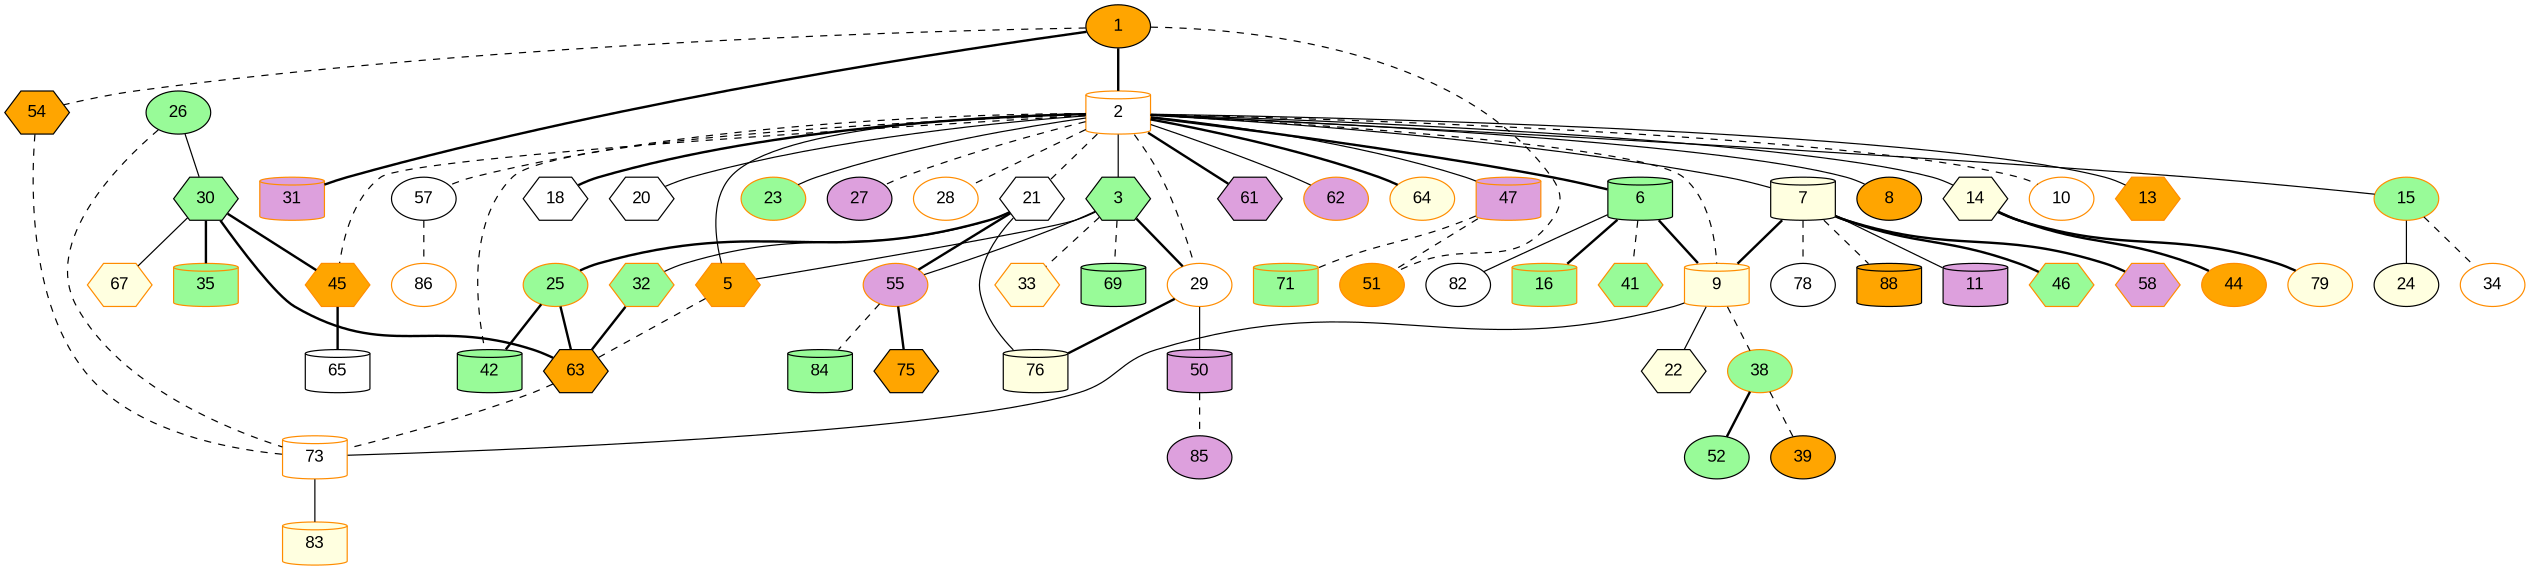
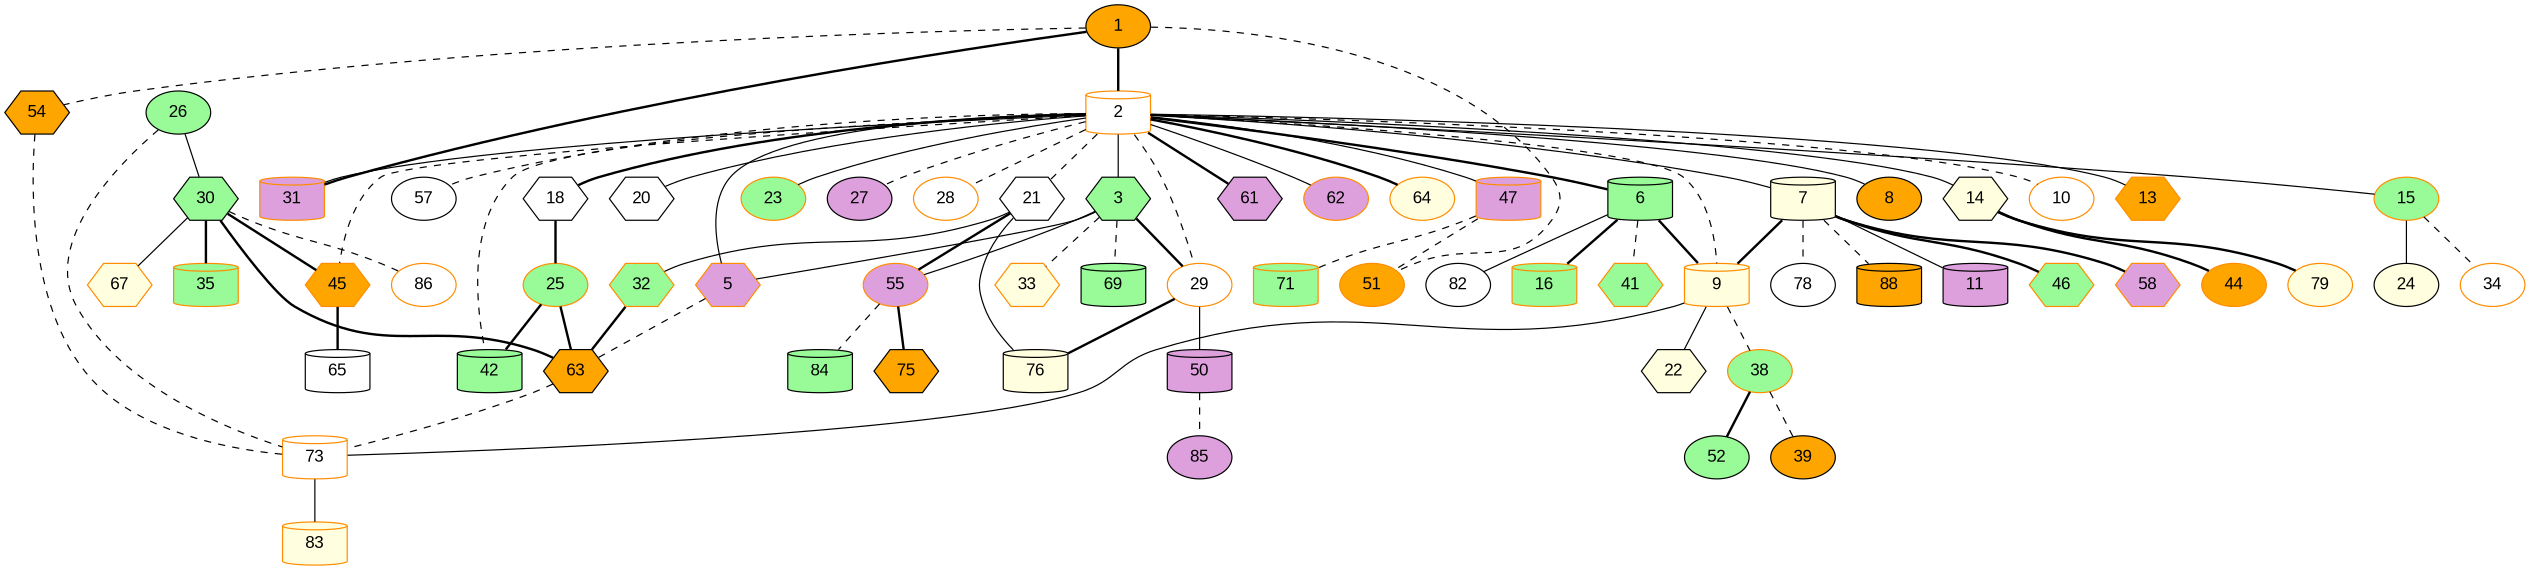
none -> (704, 136)
(424, 242) -> (314, 242)
(740, 242) -> (556, 242)
(728, 285) -> (728, 285)
